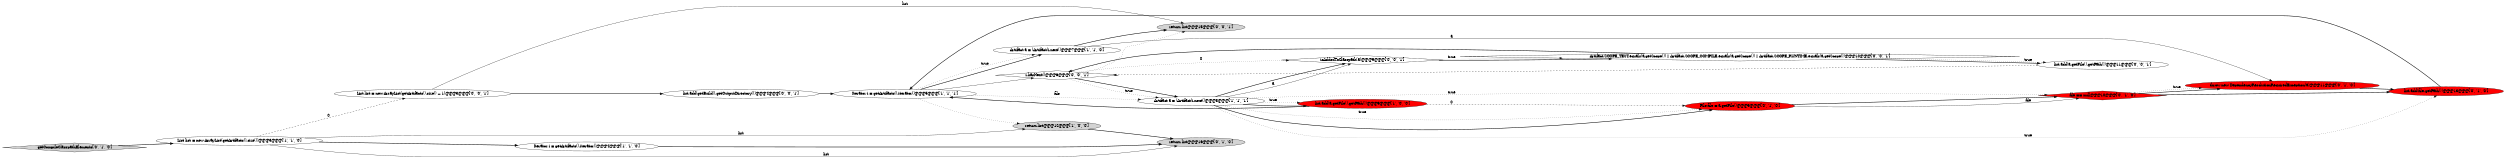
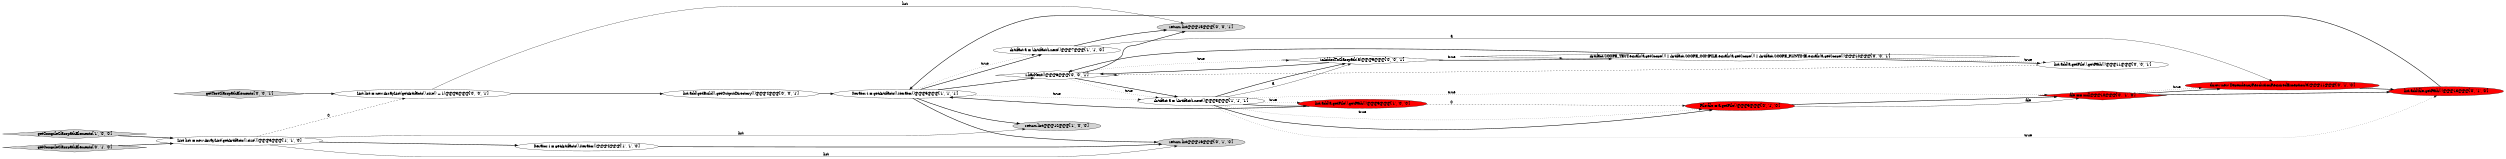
(1129, 46) -> (1129, 46)
(1201, 59) -> (1201, 59)
none -> (1216, 69)
(985, 84) -> (985, 84)
none -> (239, 94)
(1057, 94) -> (1057, 94)
(966, 114) -> (966, 114)
none -> (75, 134)
(1129, 134) -> (1030, 138)
